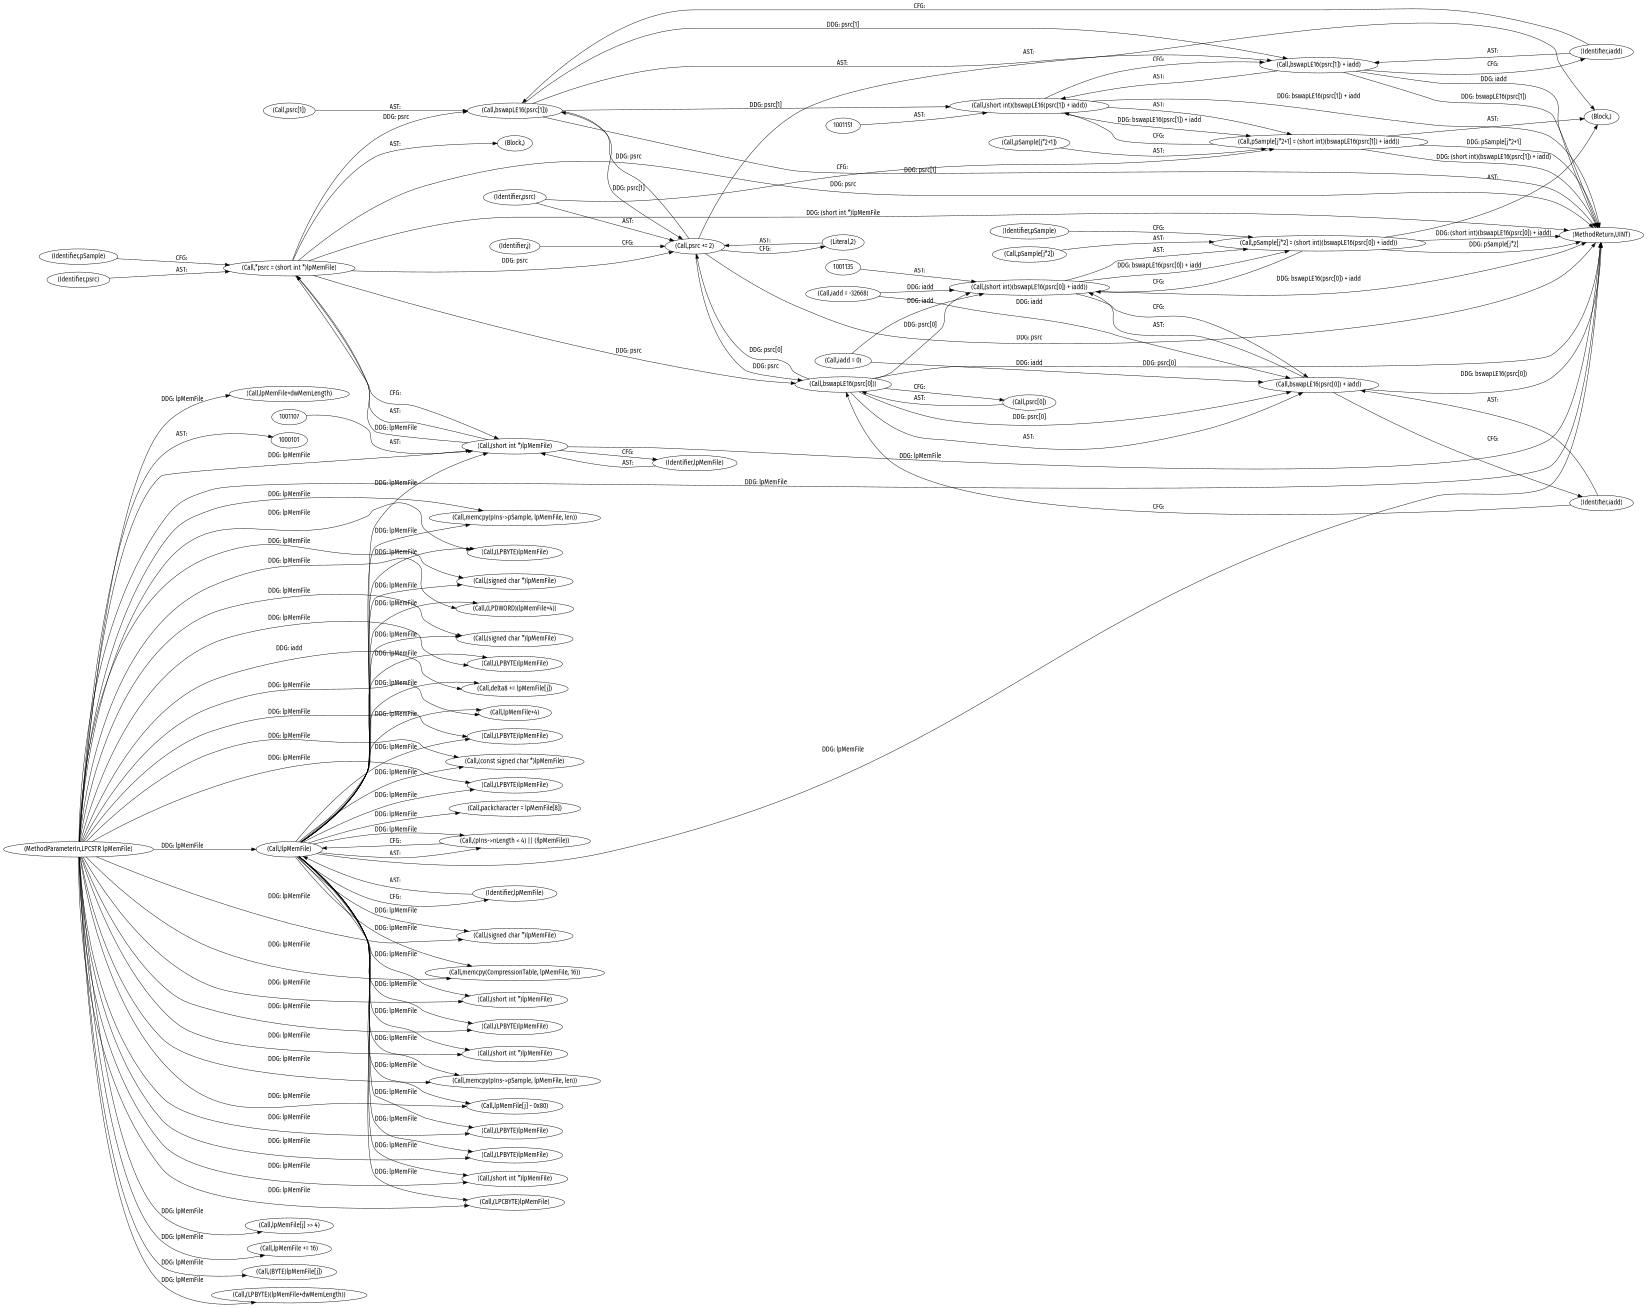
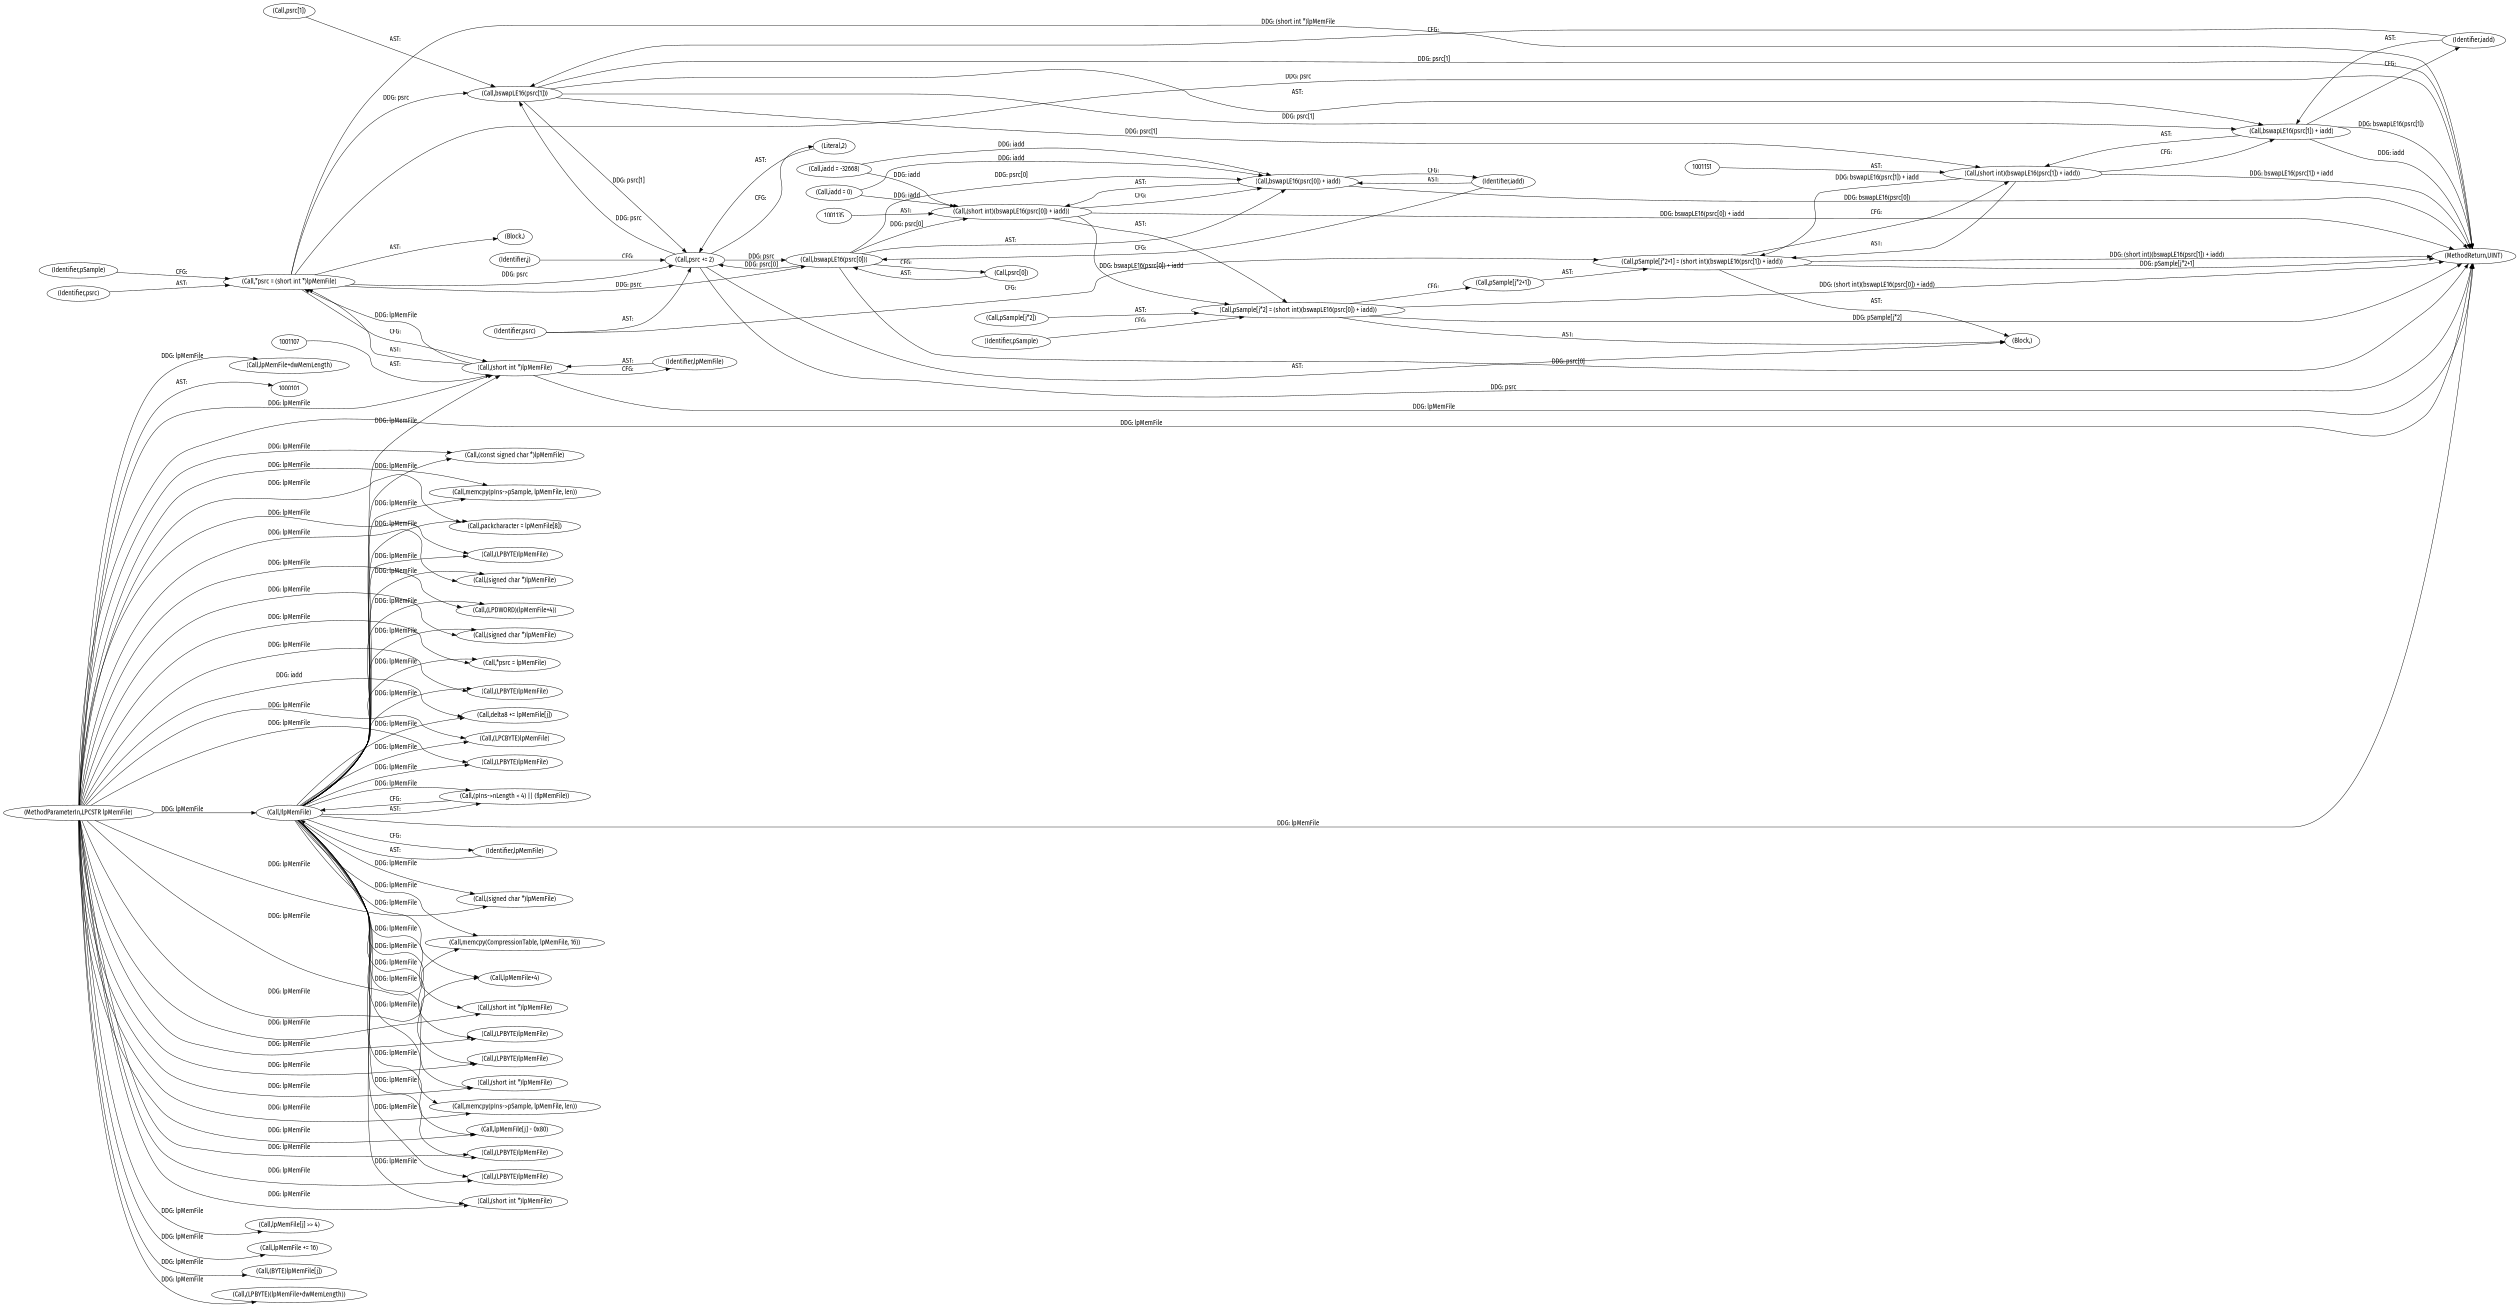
(1204, 285) -> (1408, 296)
none -> (181, 520)
none -> (515, 663)
